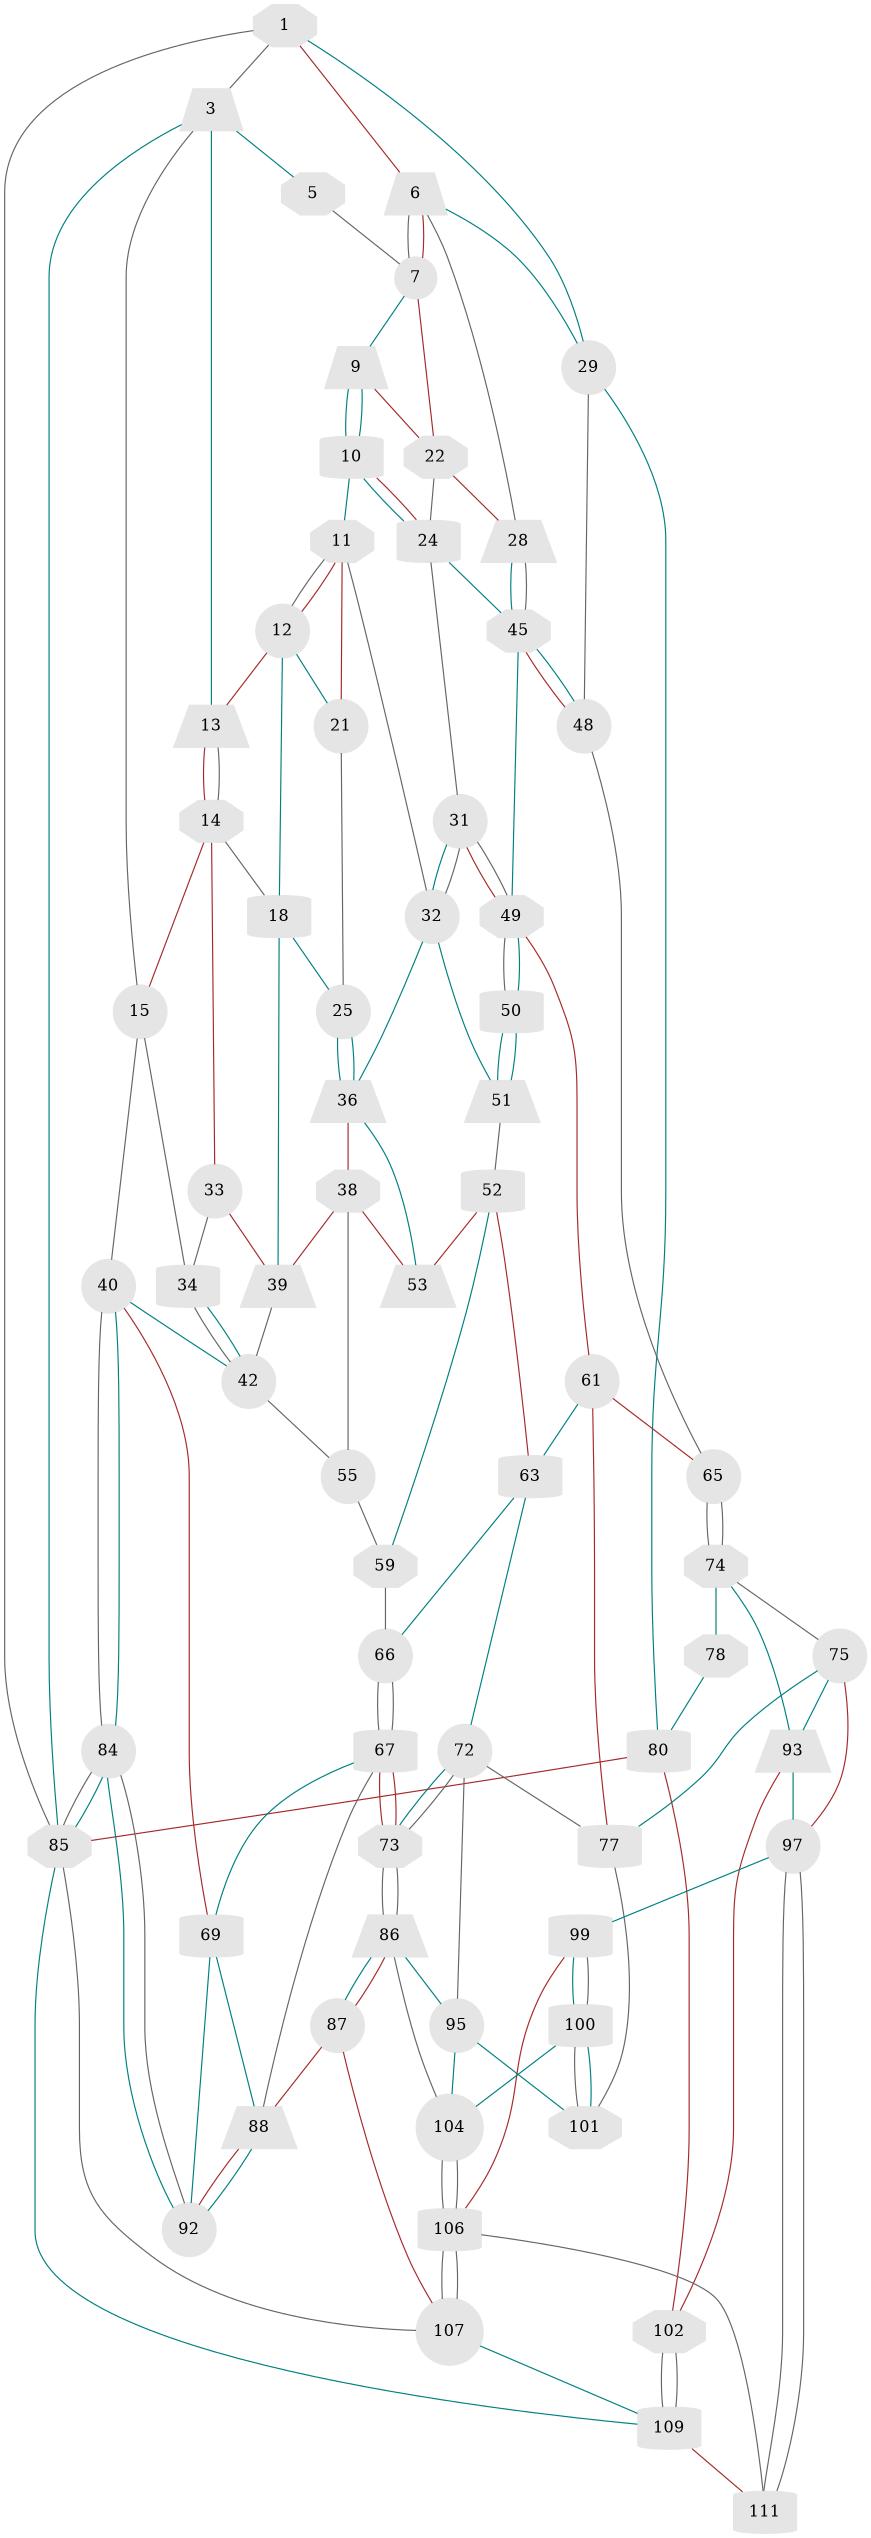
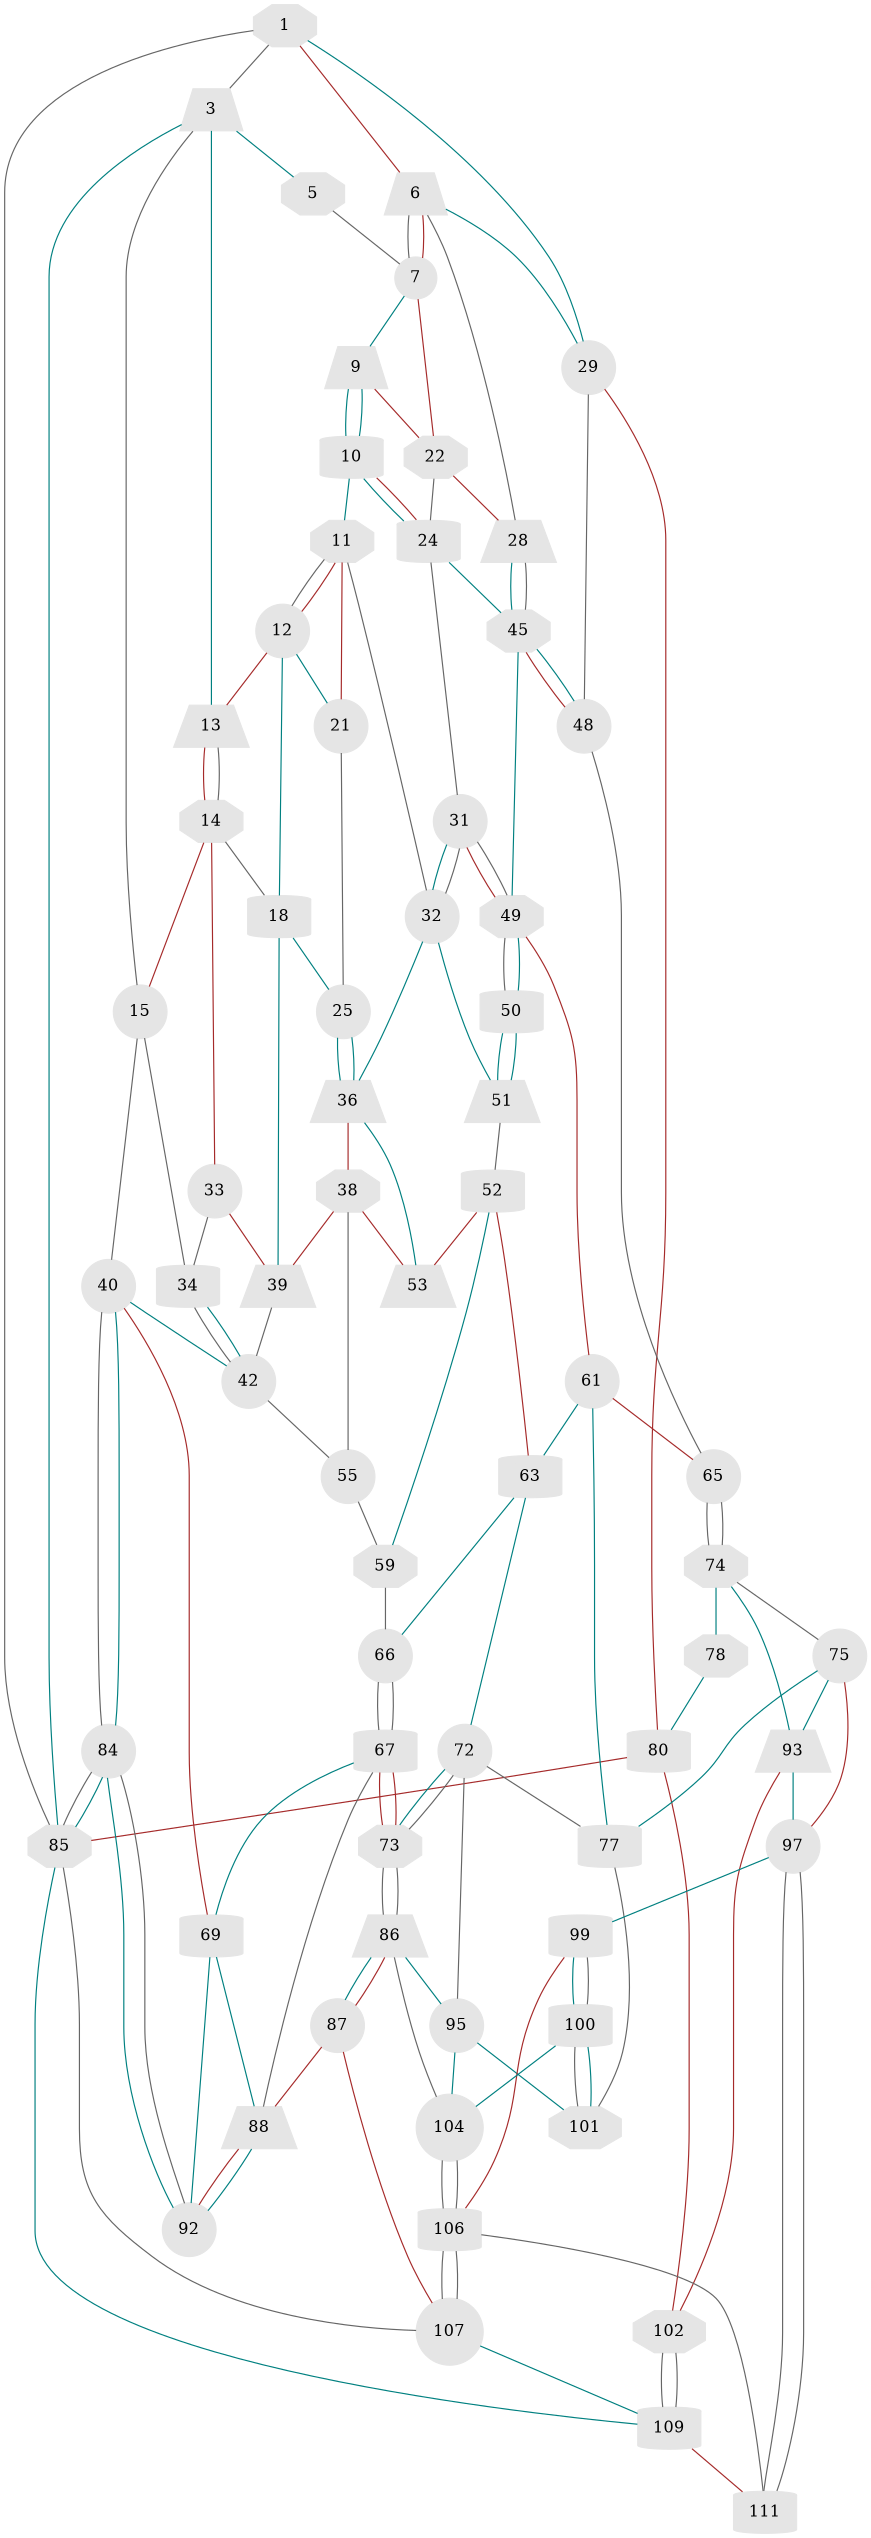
(666, 1052) -> (666, 1052)
(595, 1617) -> (595, 1617)
